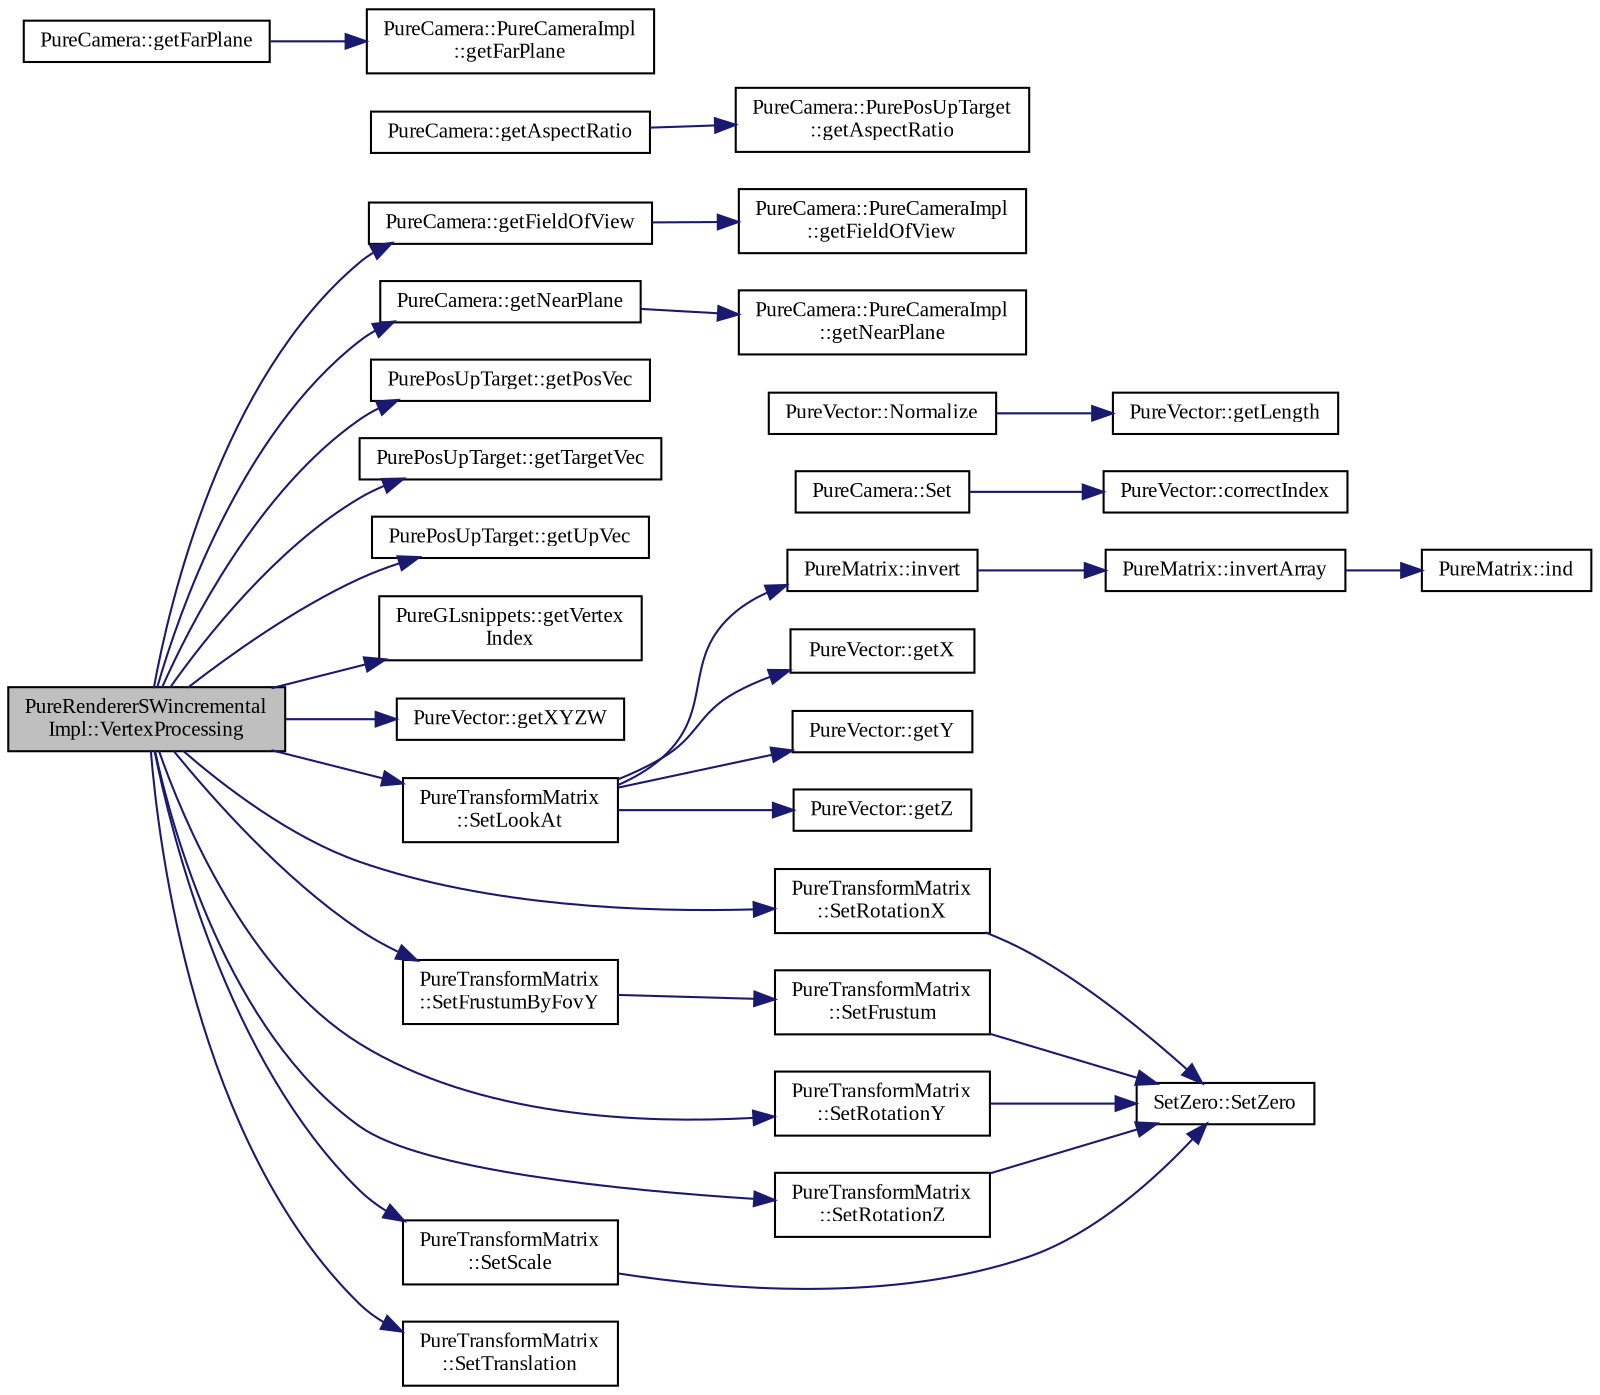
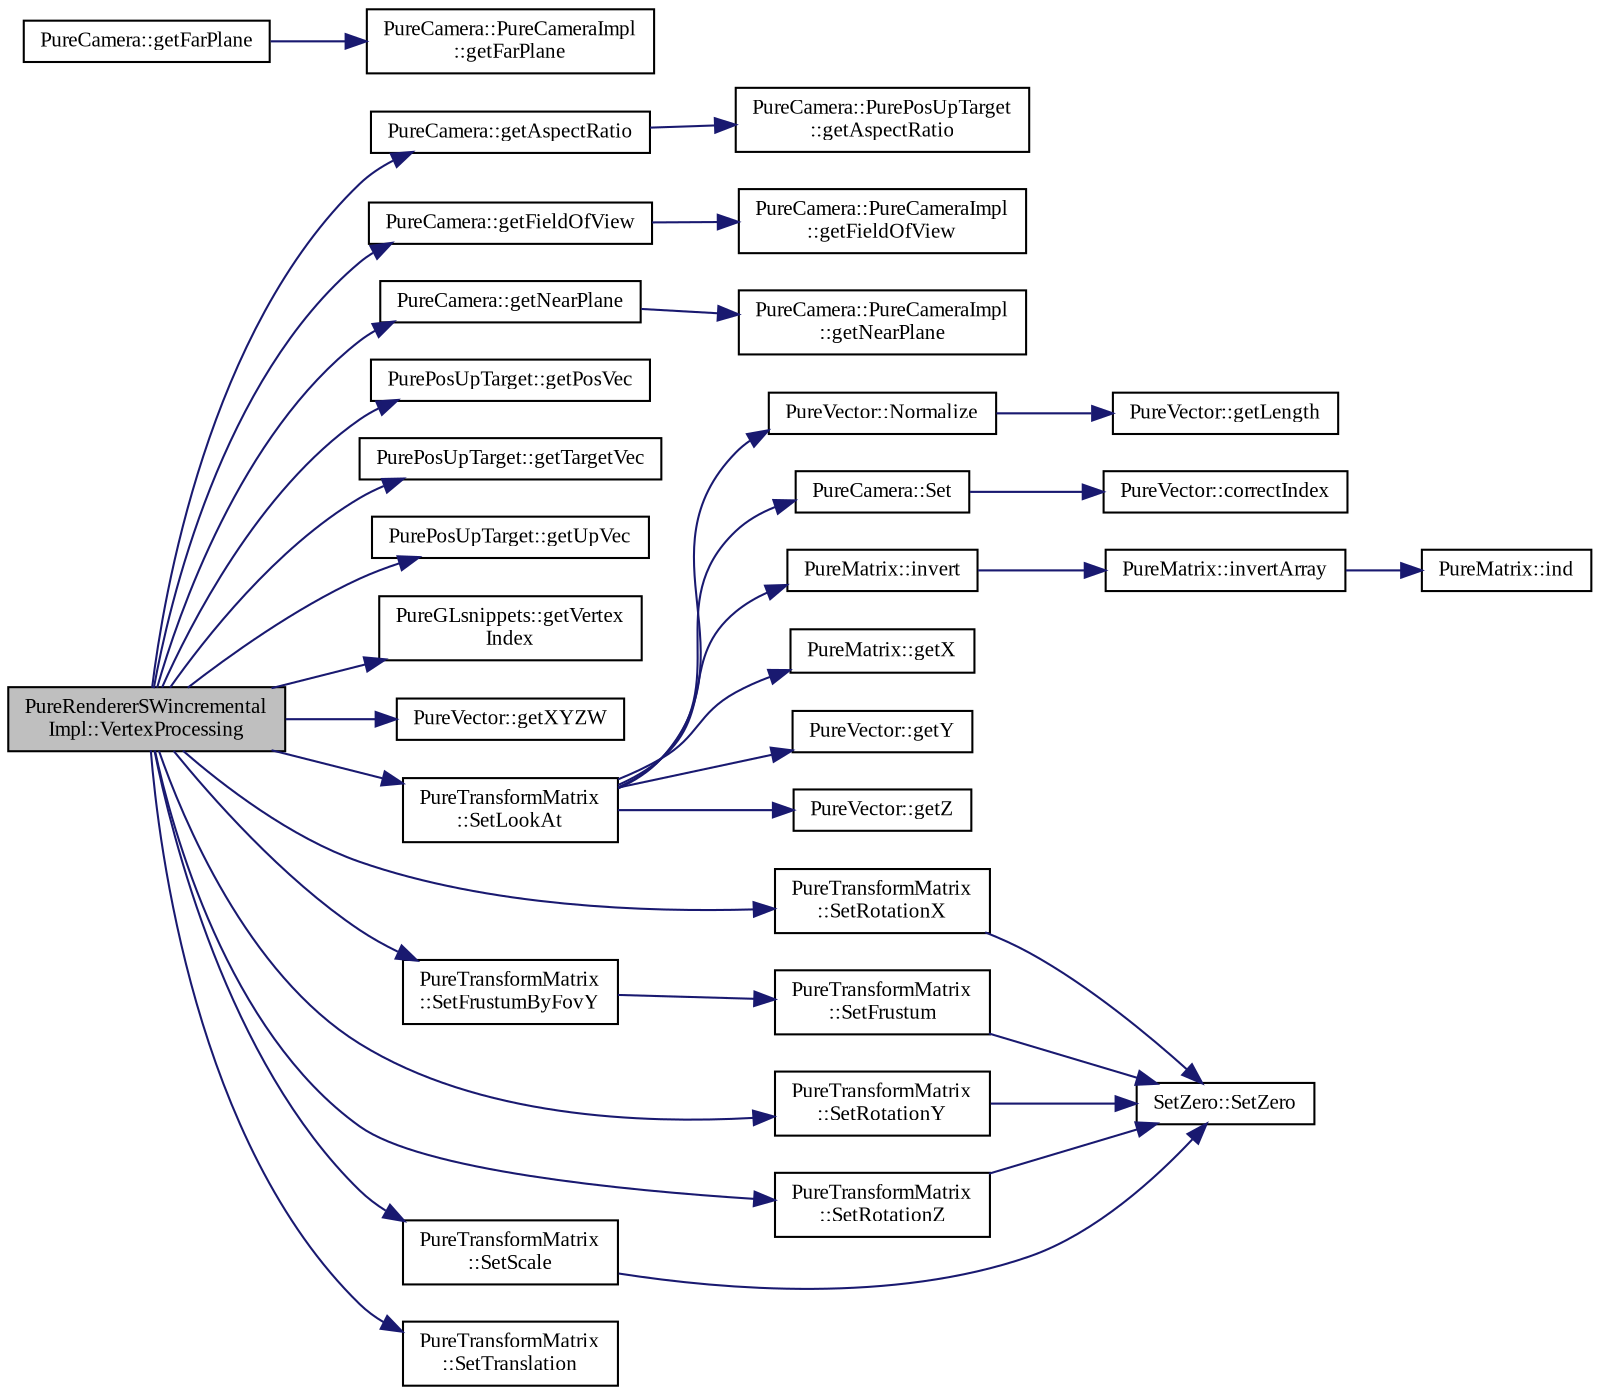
none -> (224, 400)
none -> (694, 562)
none -> (709, 571)
(882, 651) -> (882, 651)
